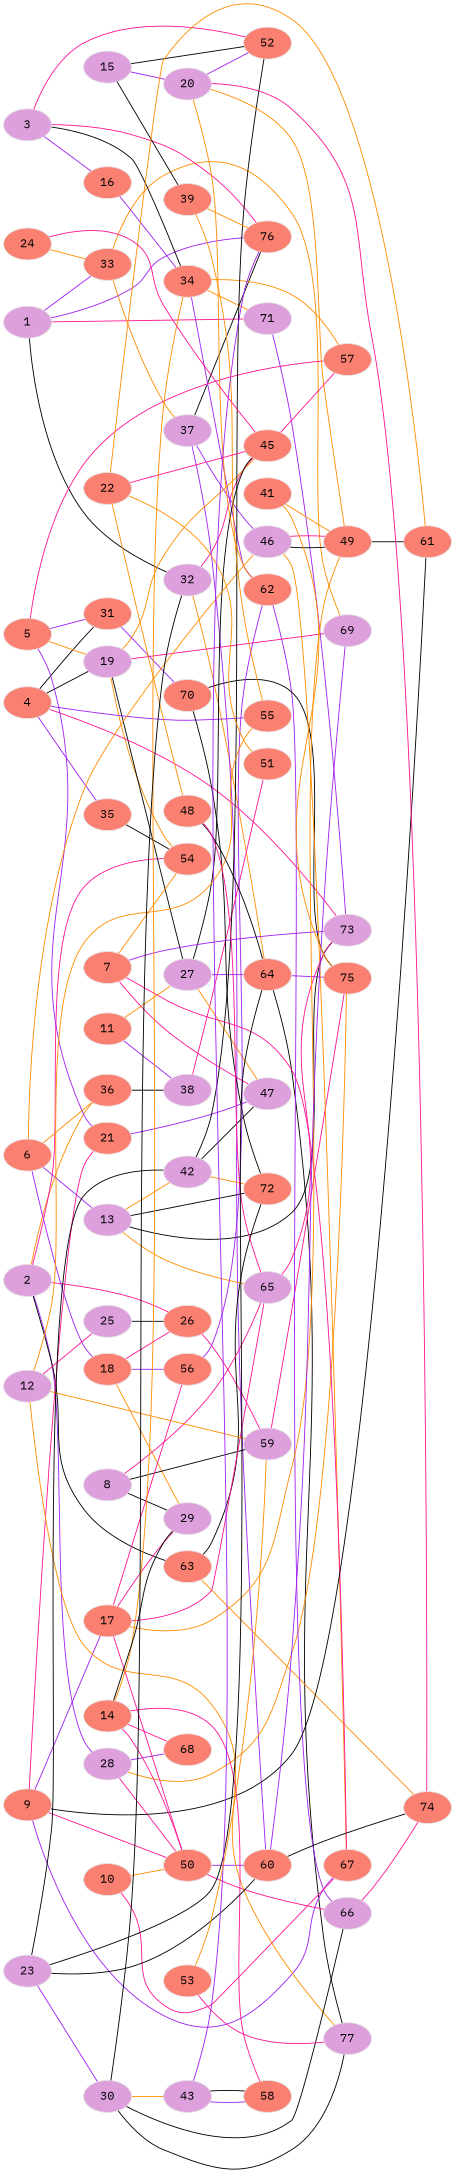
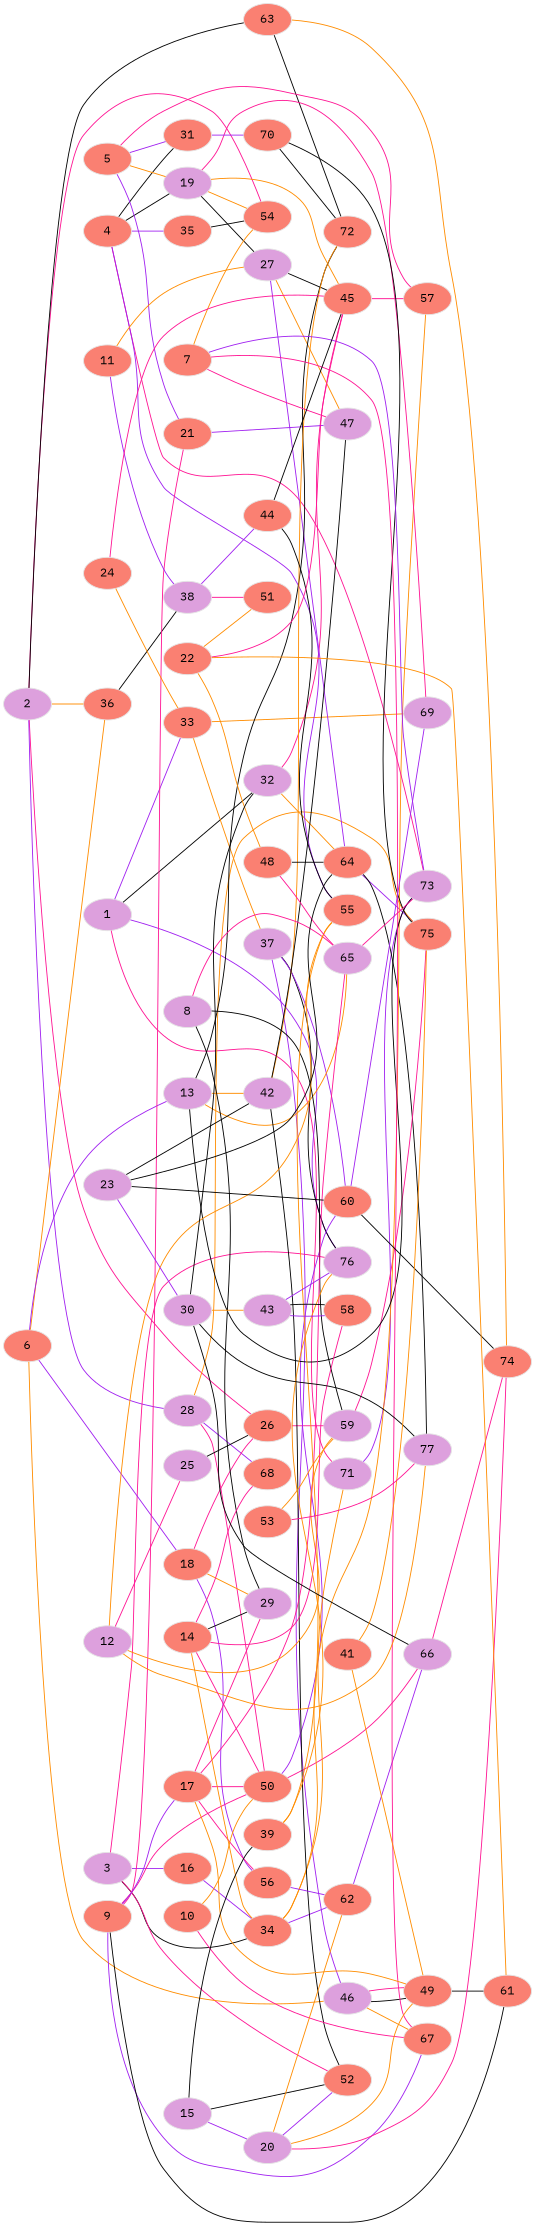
(268, 237) -> (348, 1262)
none -> (268, 516)
